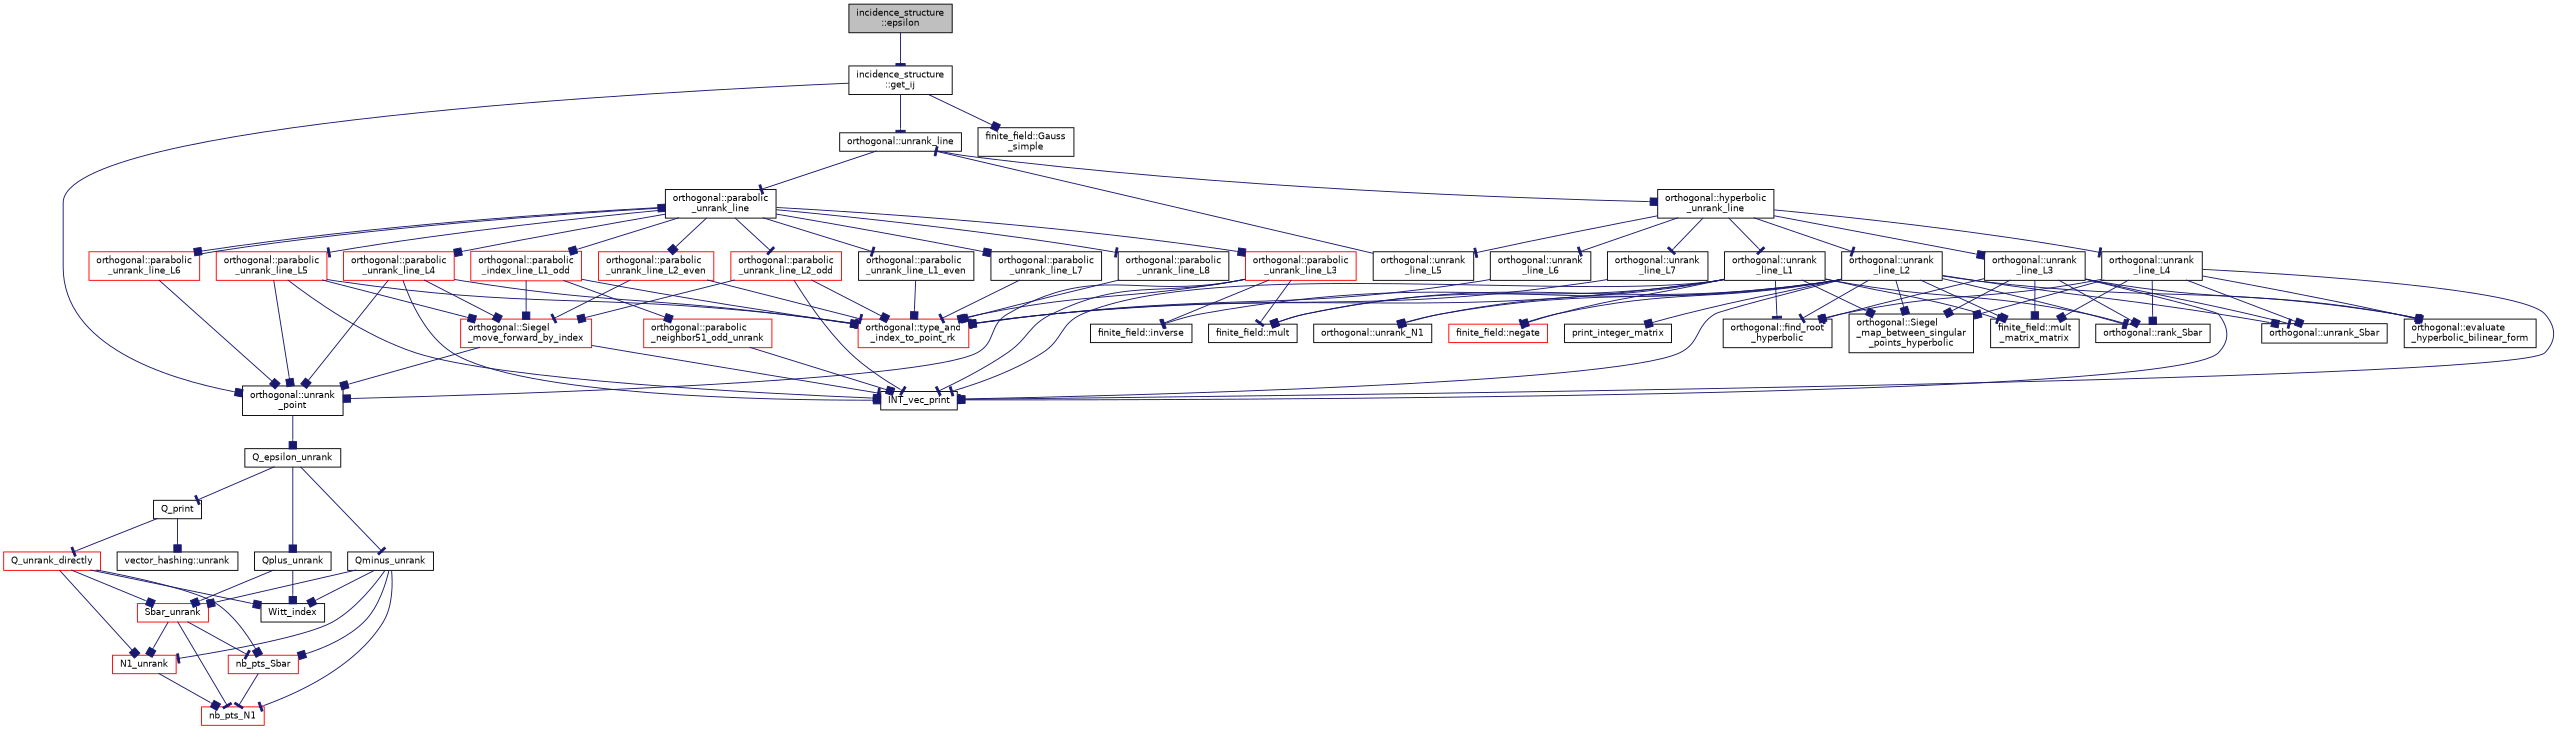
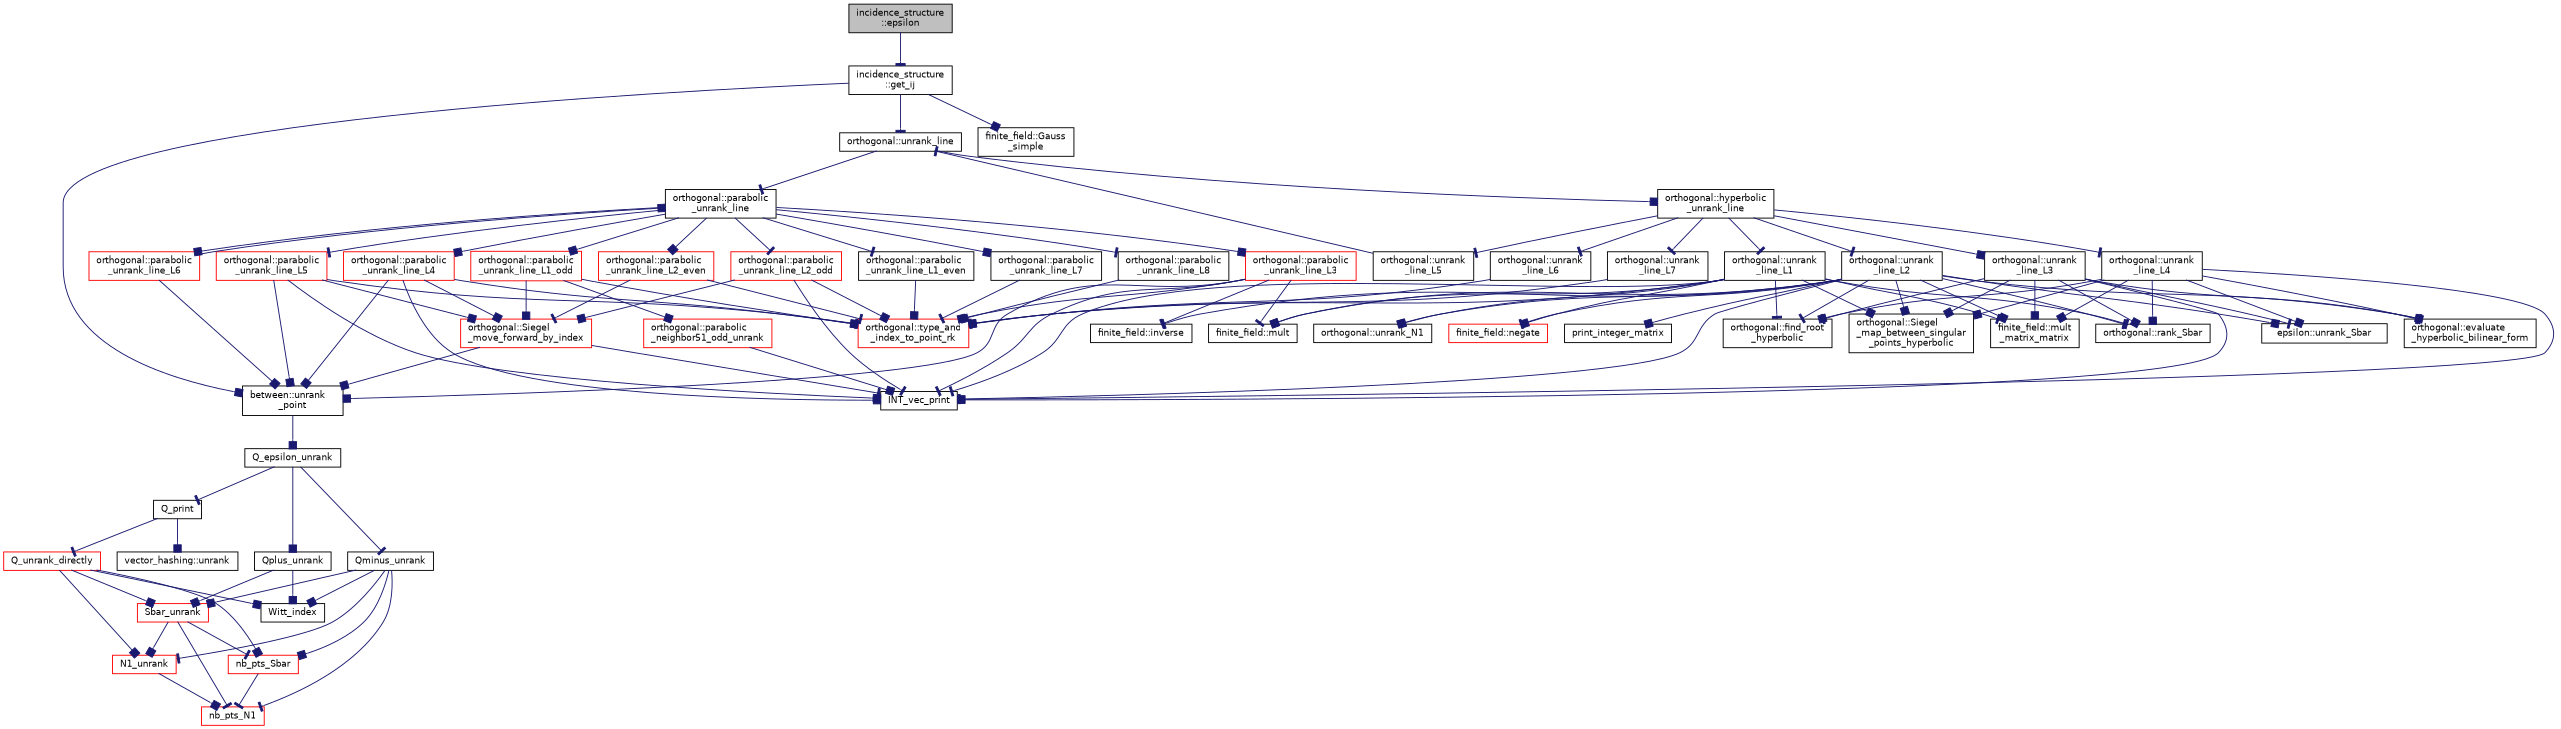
(526, 266) -> (526, 266)
(2324, 333) -> (2324, 333)
(293, 401) -> (293, 401)
